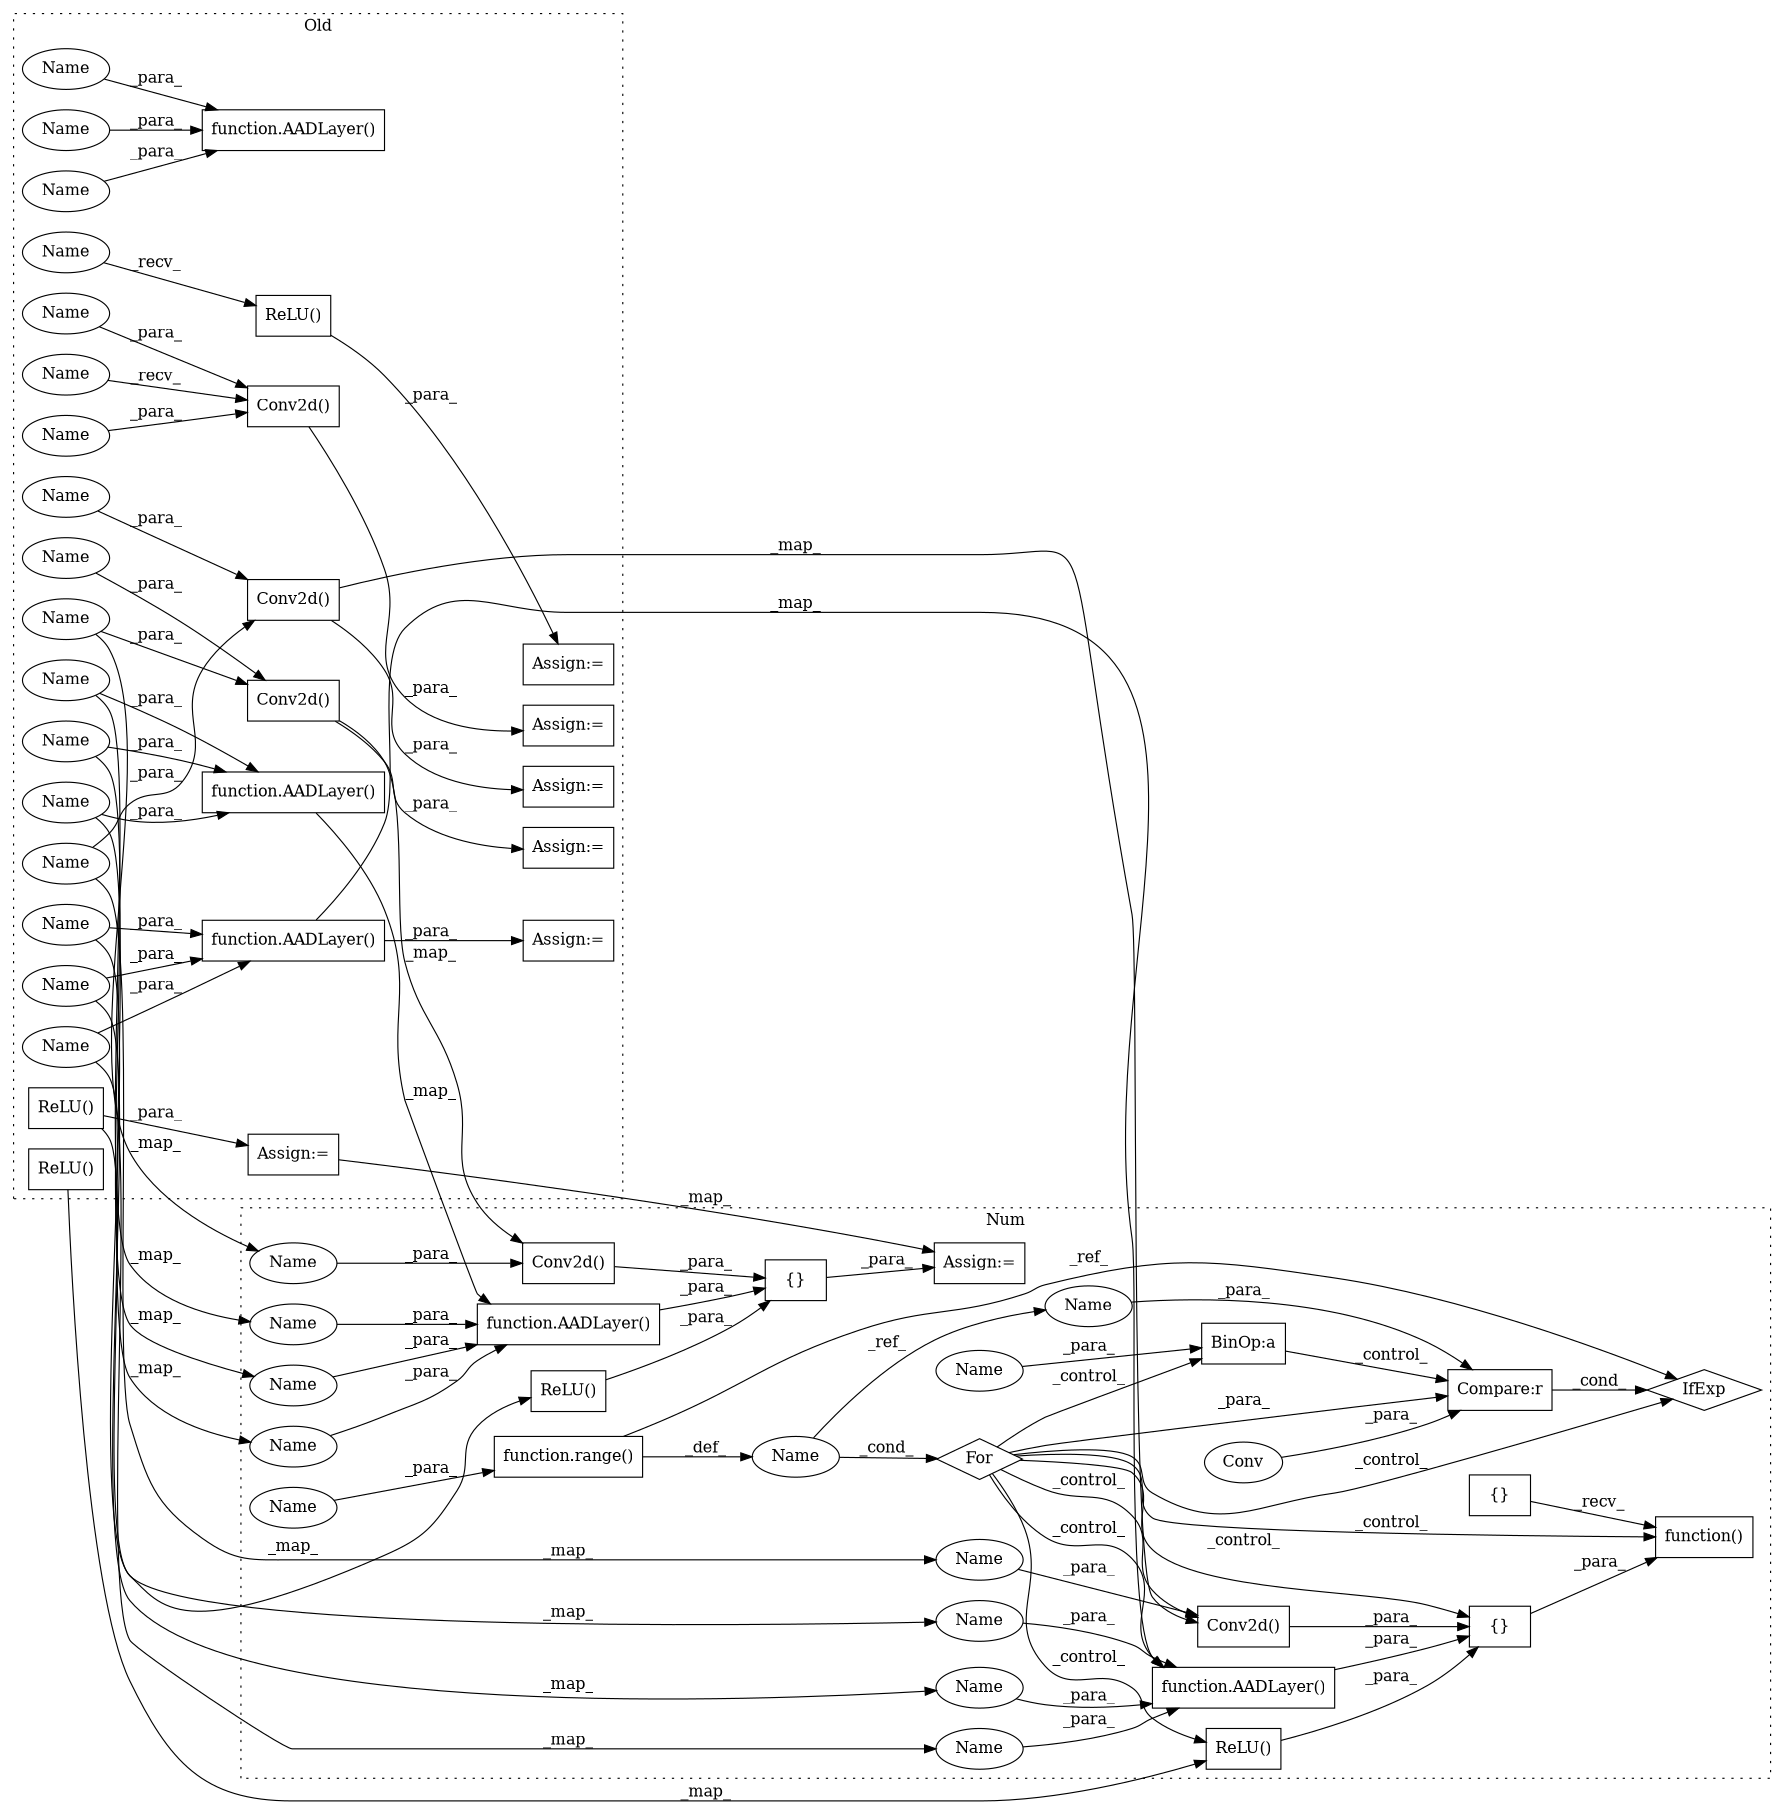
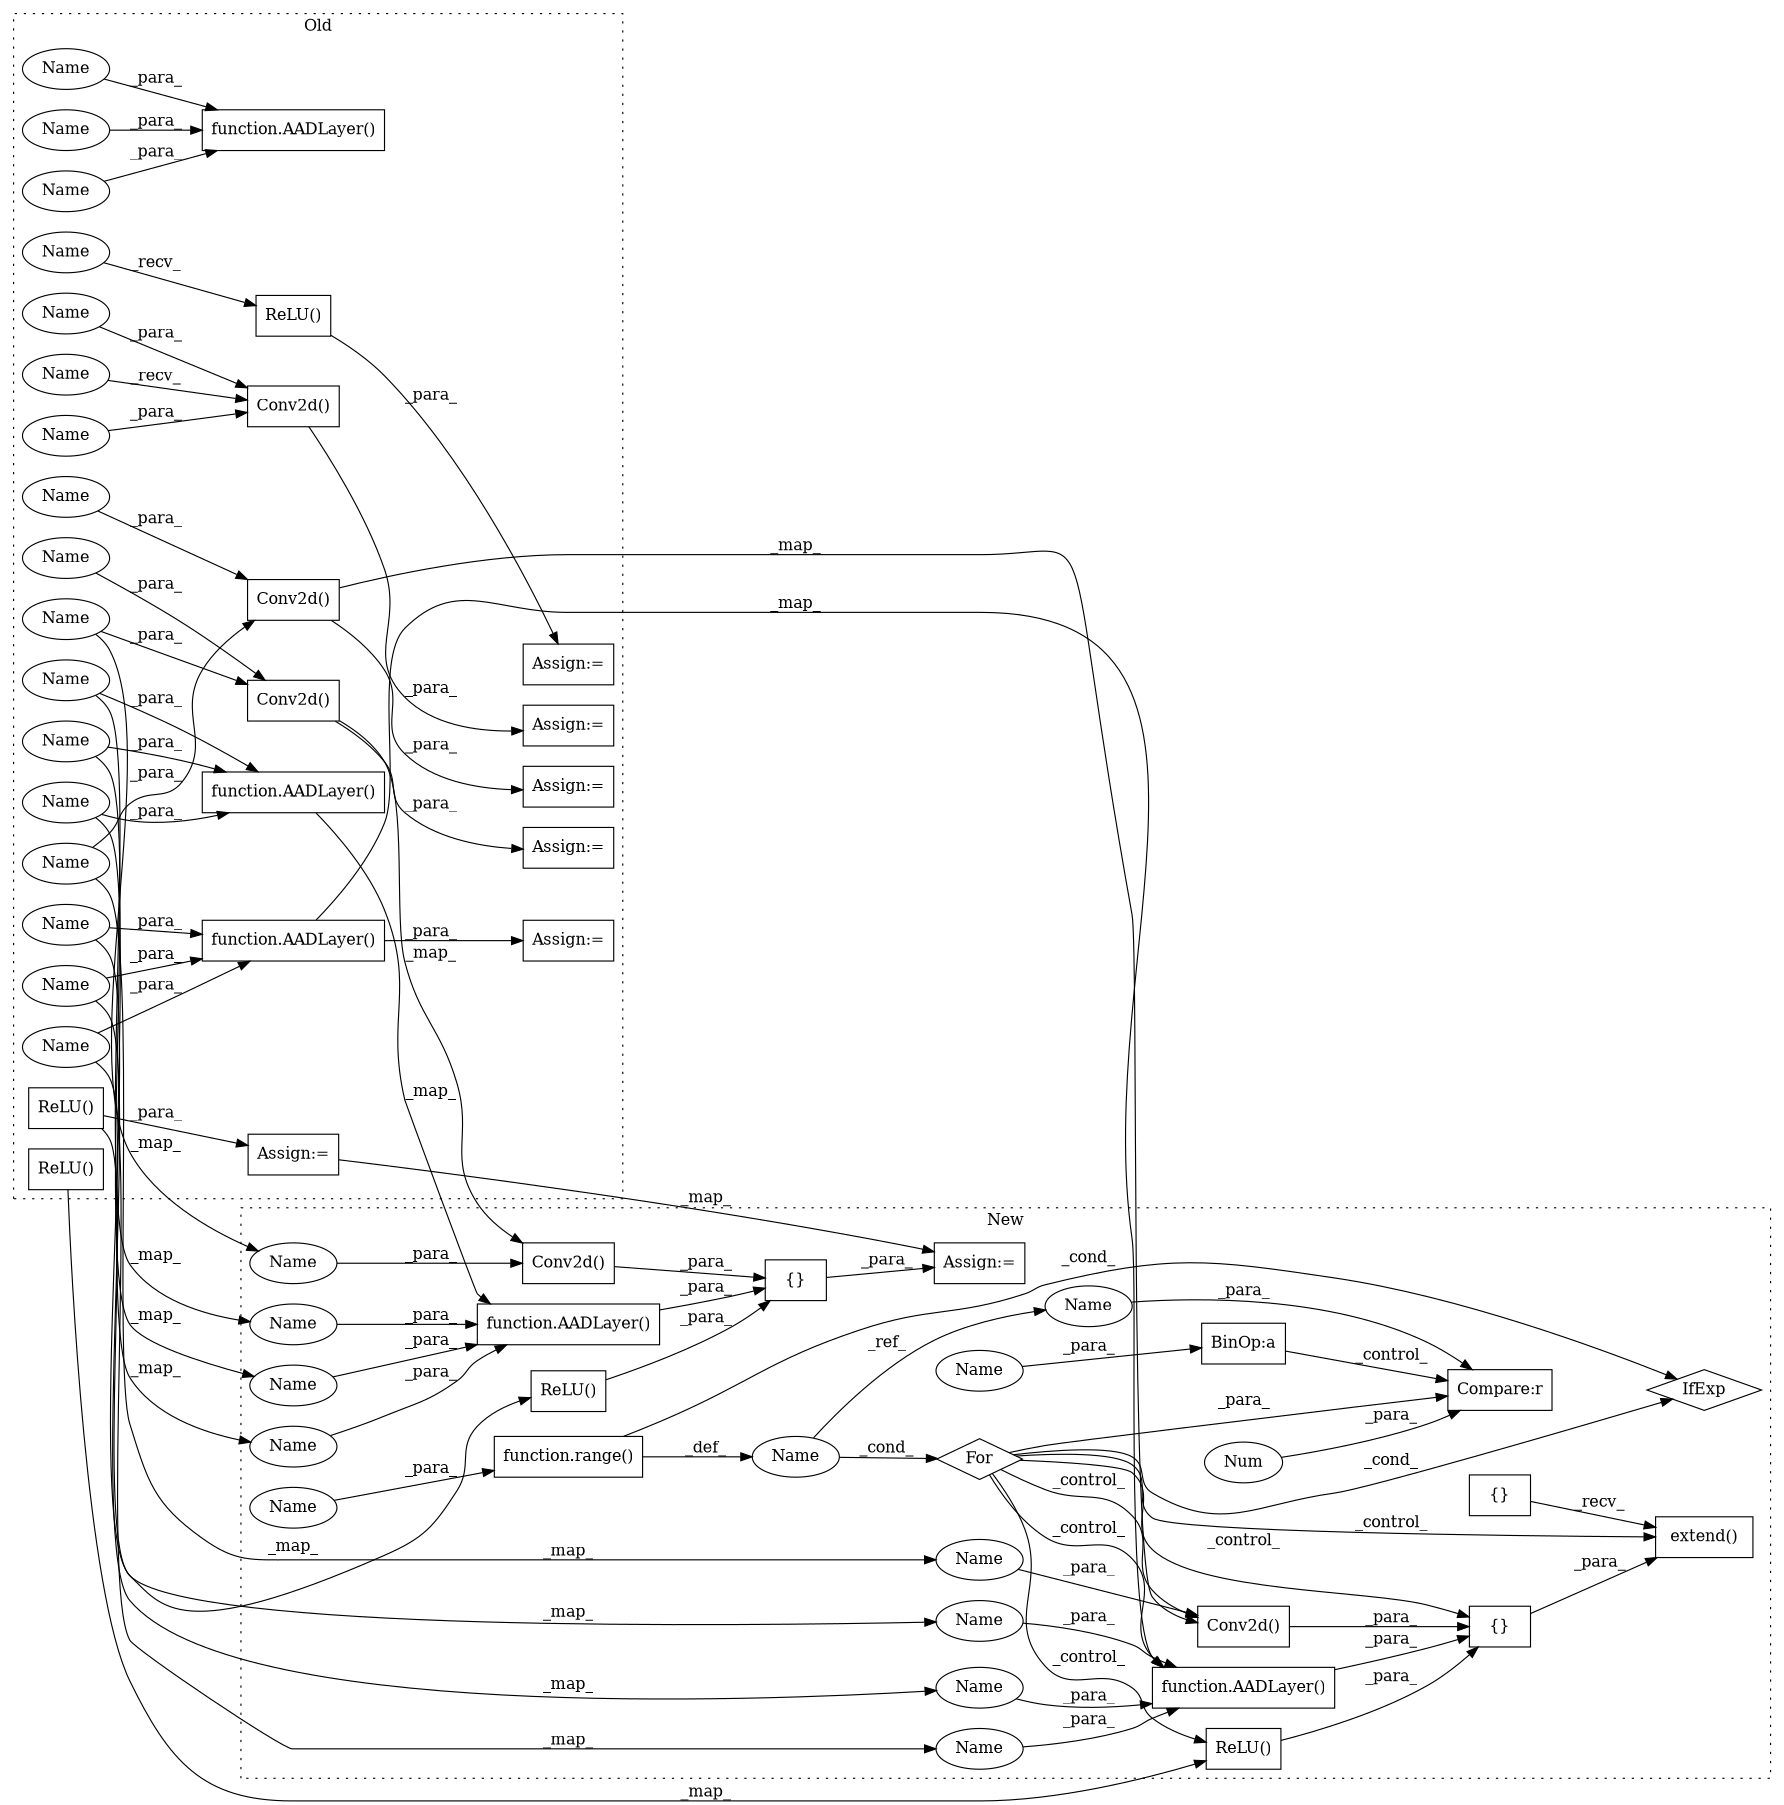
(1006, 1221) -> (1006, 1221)
(1089, 1258) -> (1089, 1258)
(1594, 1390) -> none
(1091, 1400) -> none
(1391, 1461) -> (1391, 1461)
(1244, 1462) -> (1244, 1462)
(1704, 1537) -> (1704, 1537)
